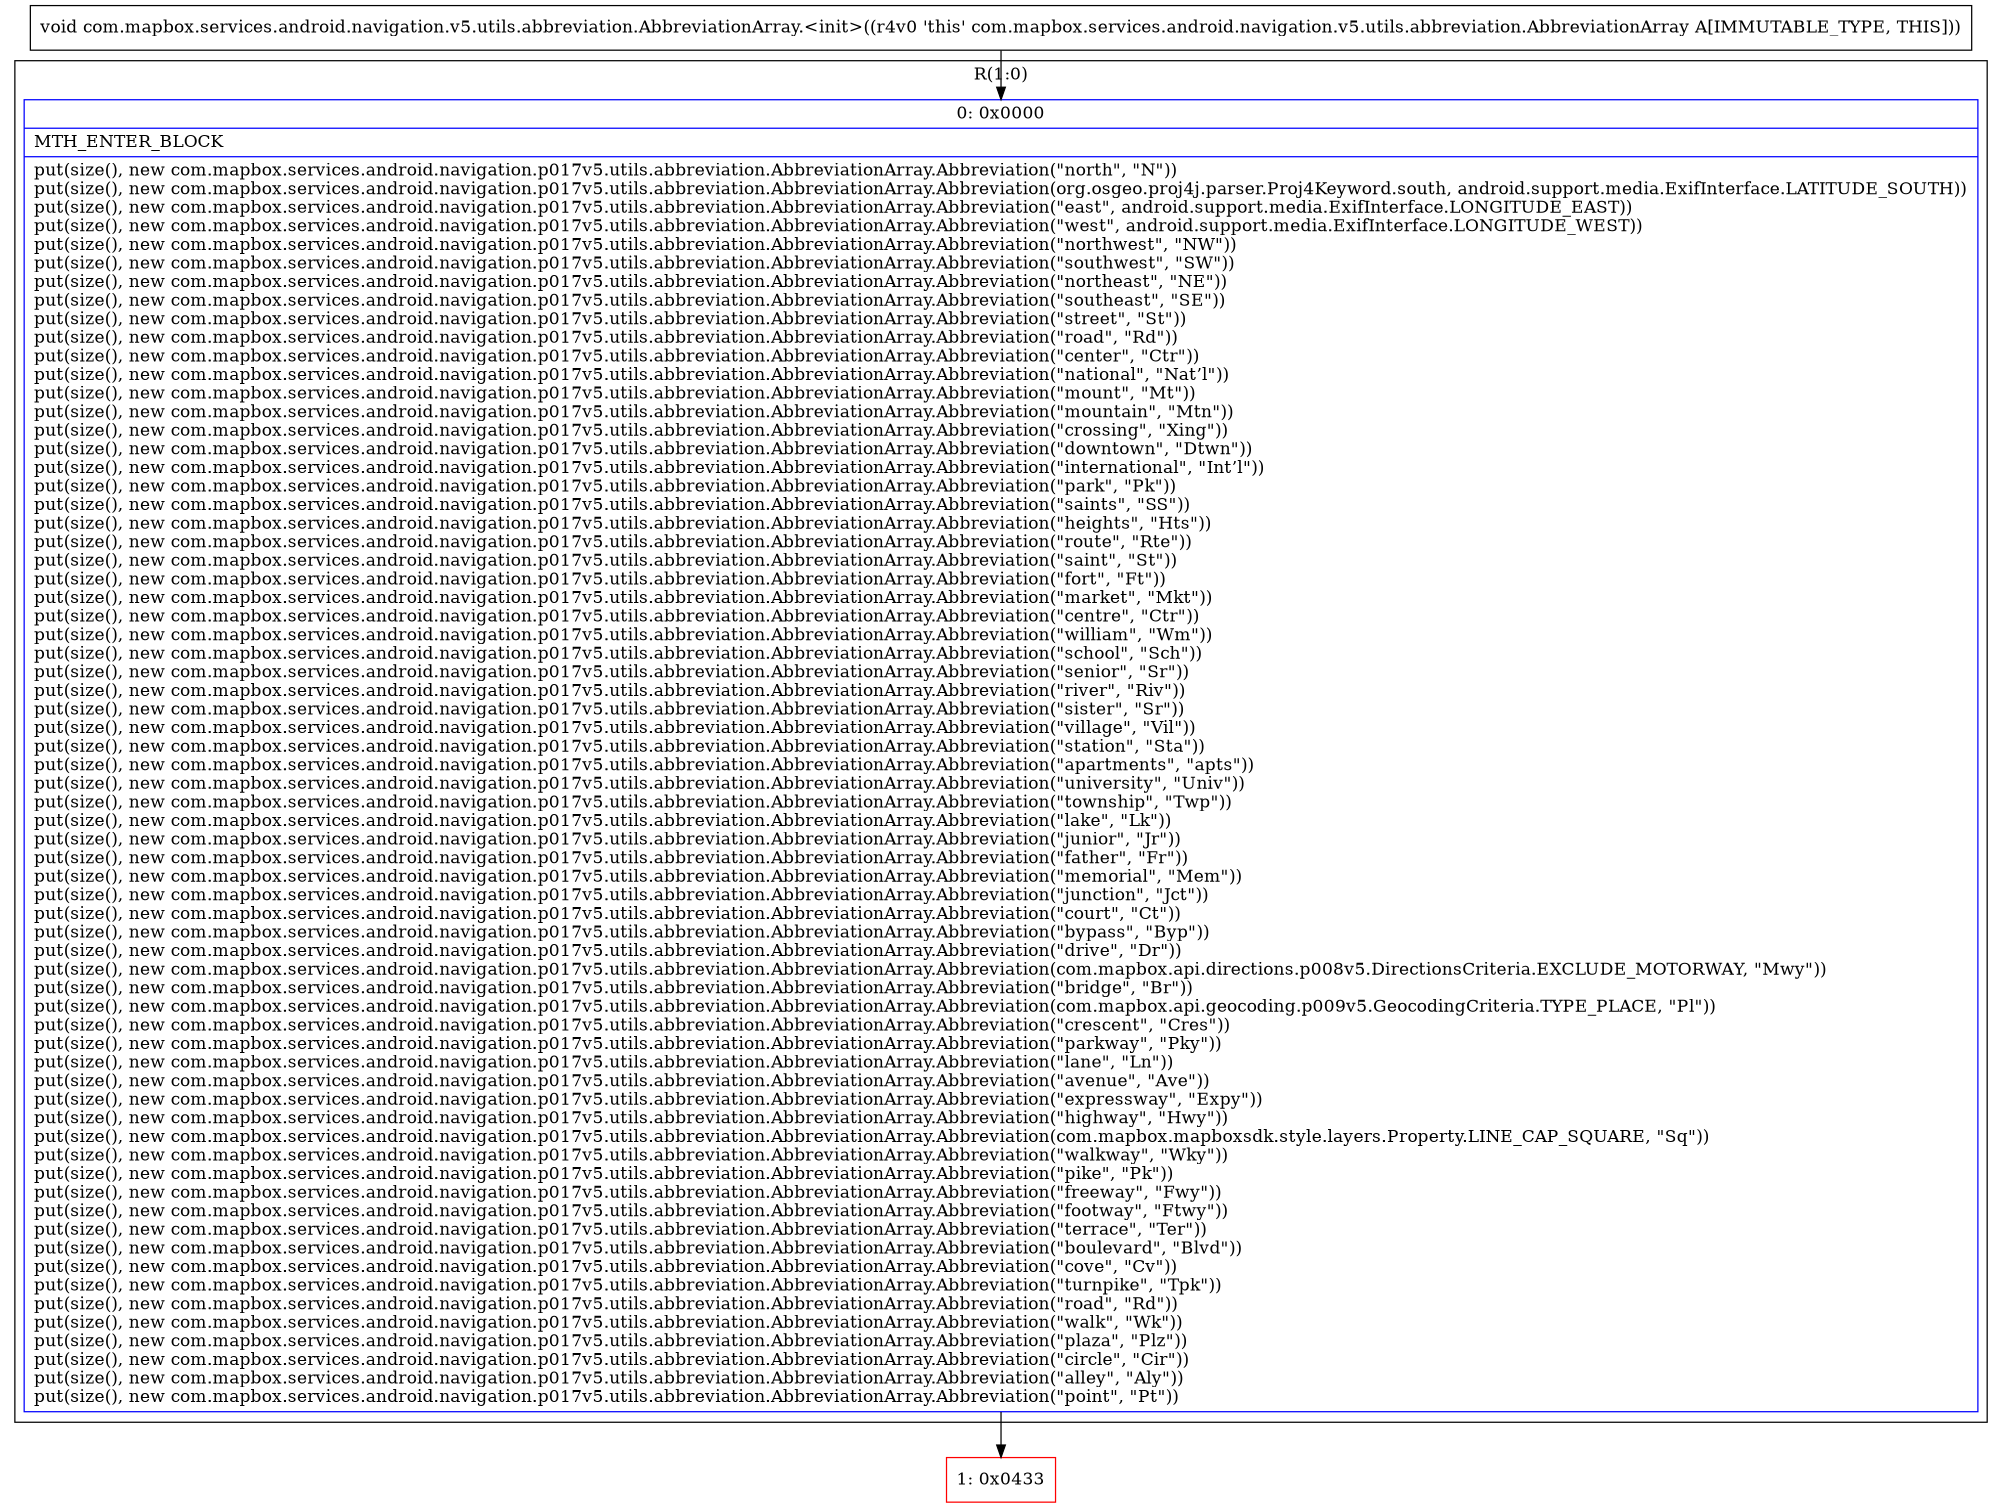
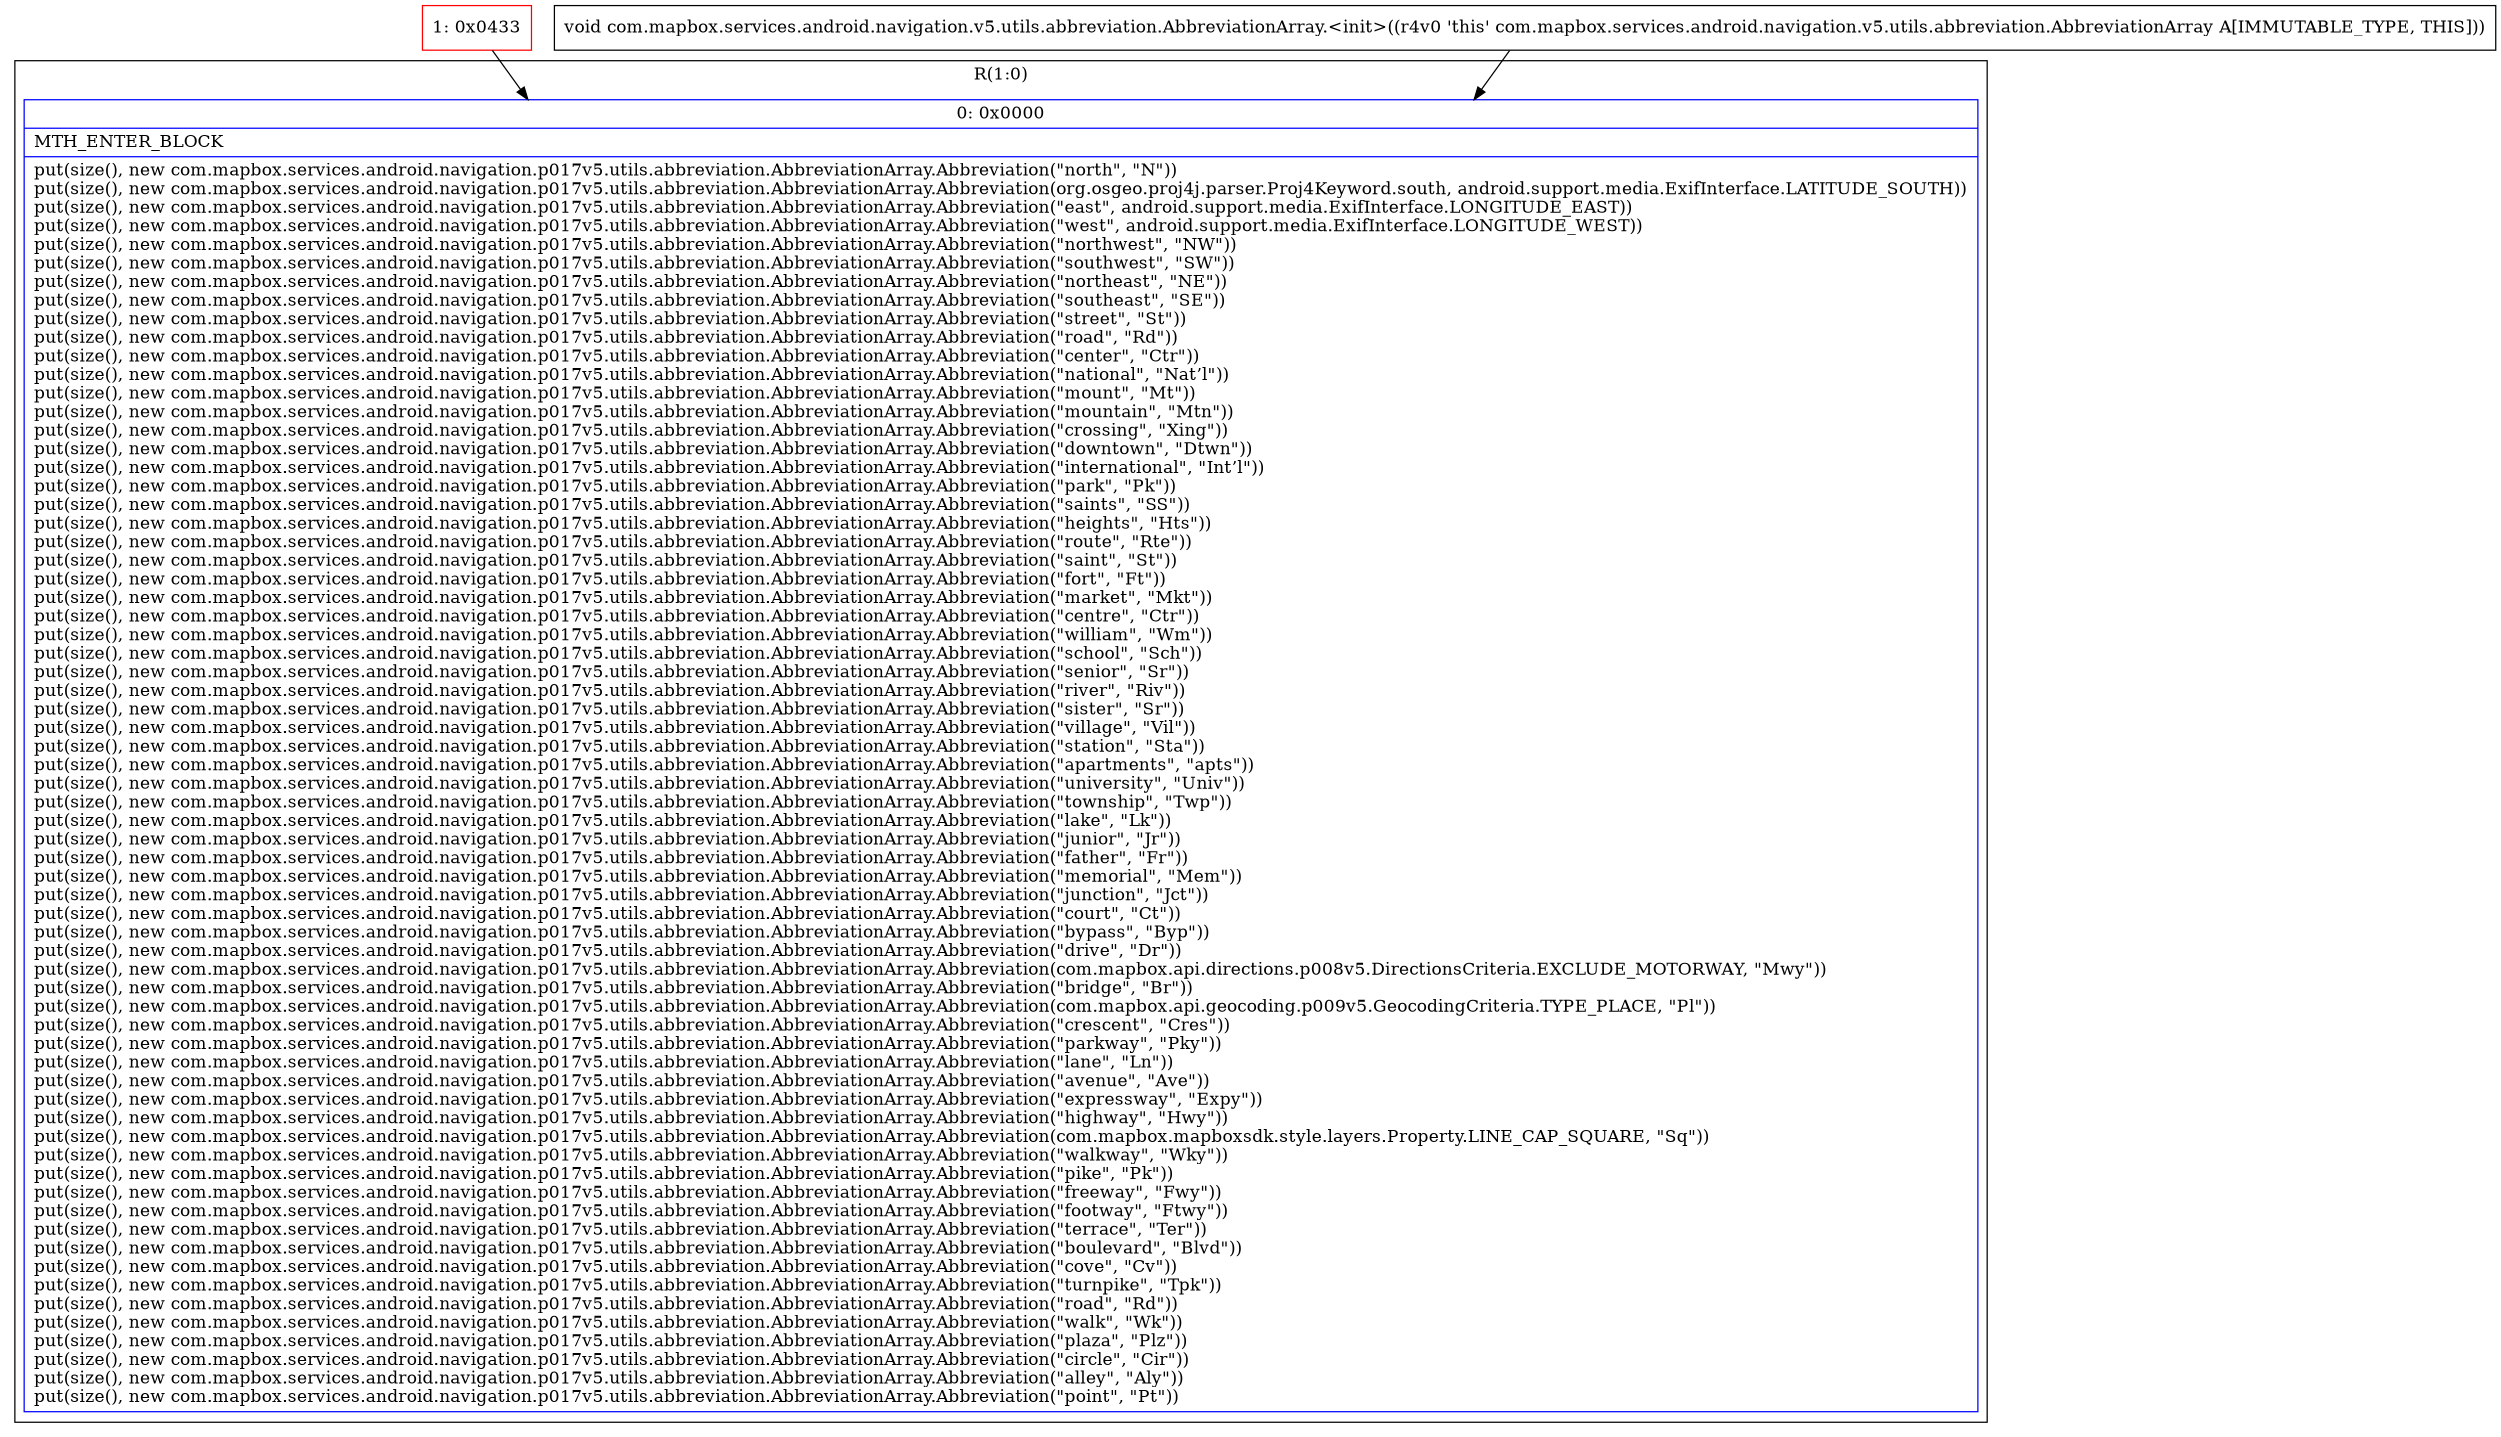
(1001, 1430) -> (506, 70)
